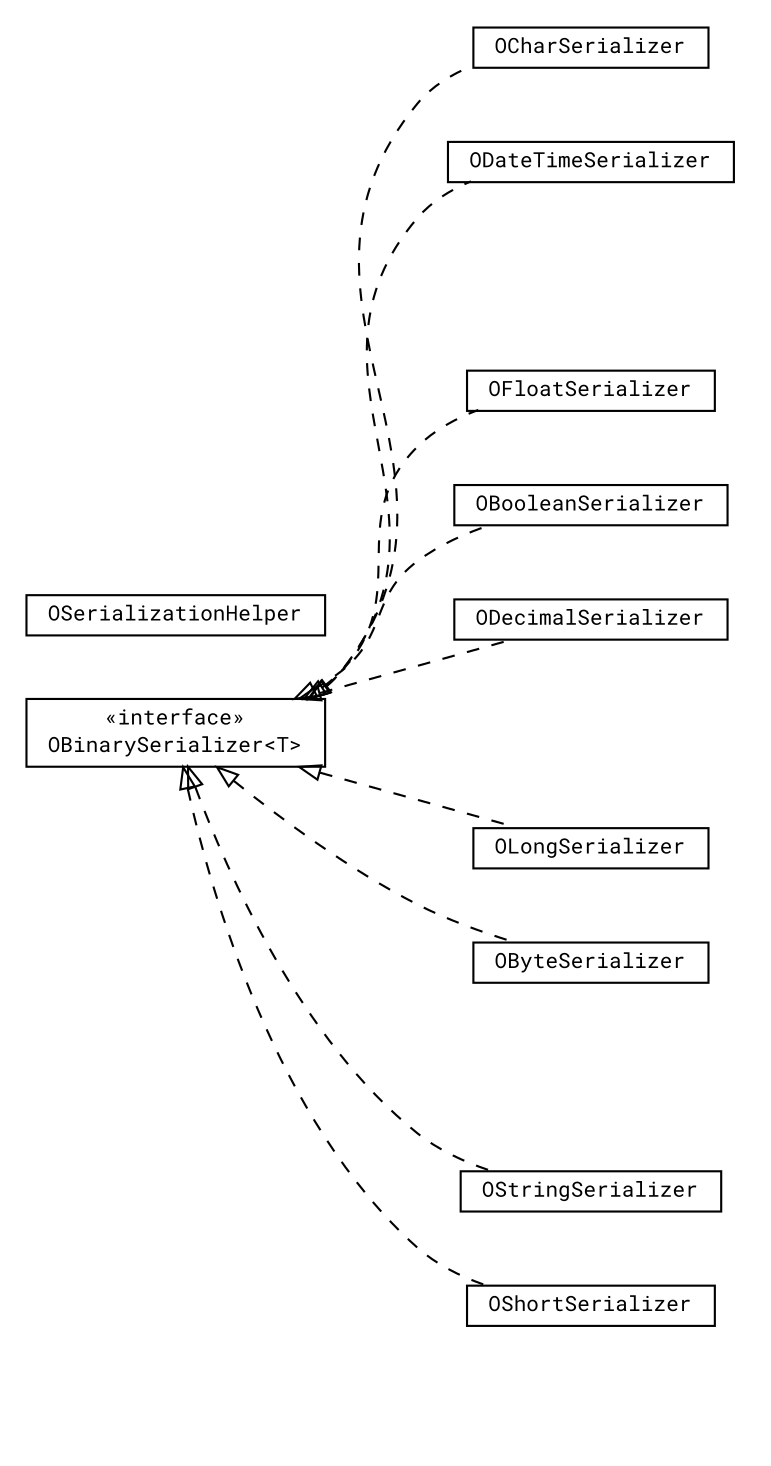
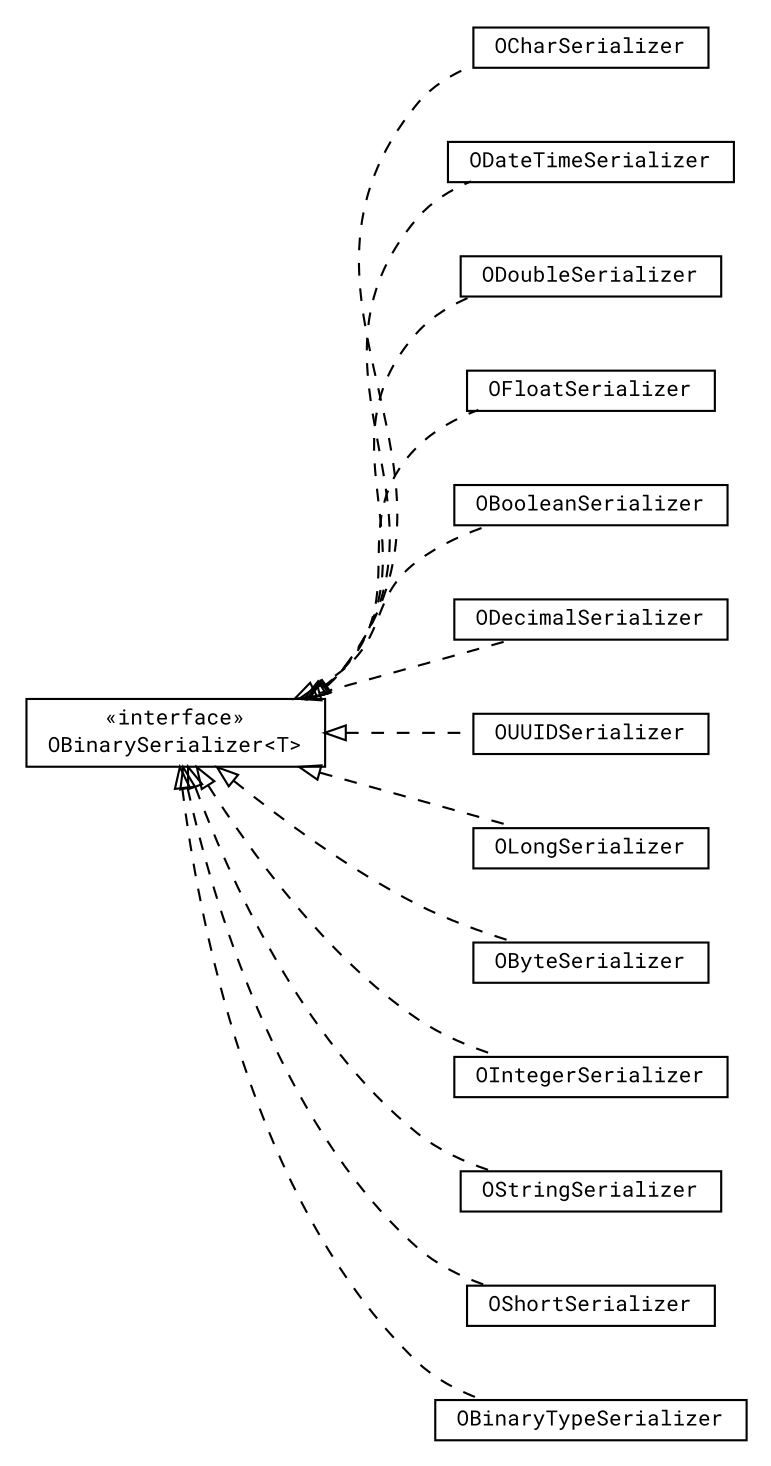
none -> (590, 275)
(175, 614) -> none
none -> (590, 733)
none -> (590, 1076)
none -> (590, 1419)
